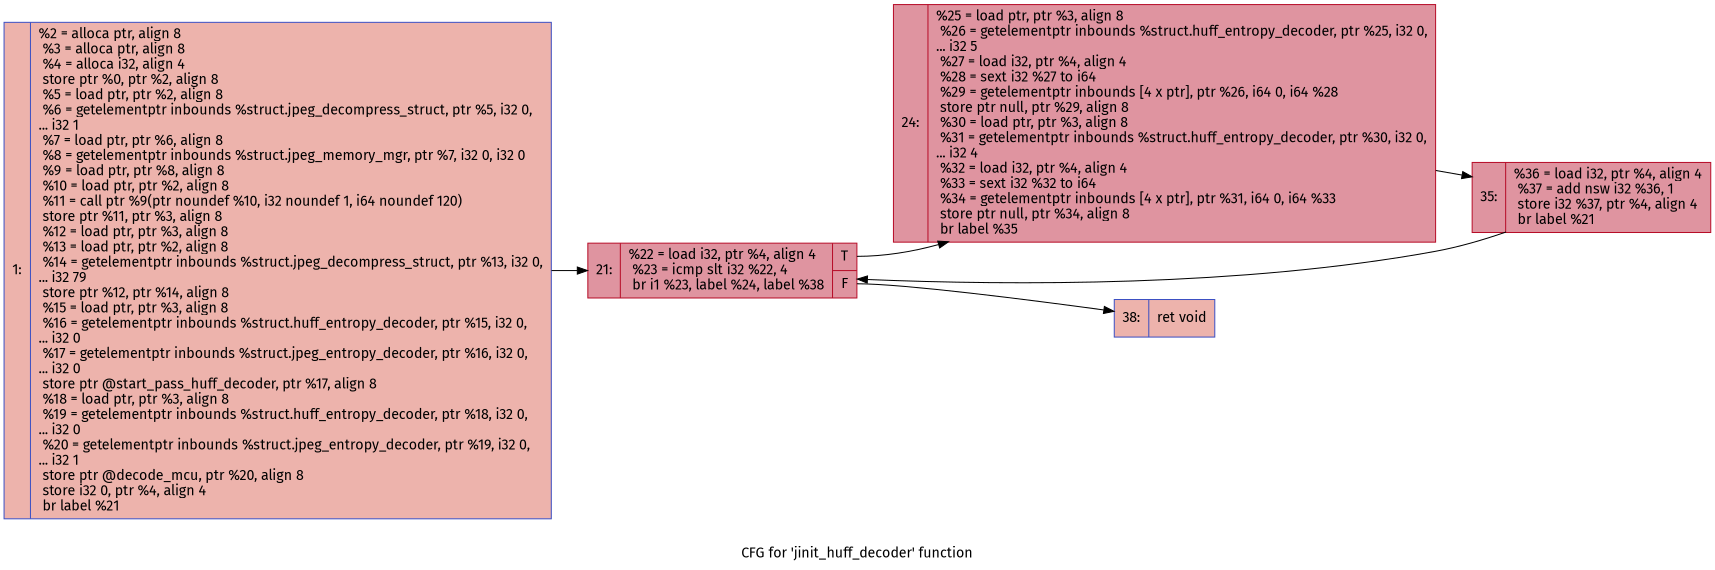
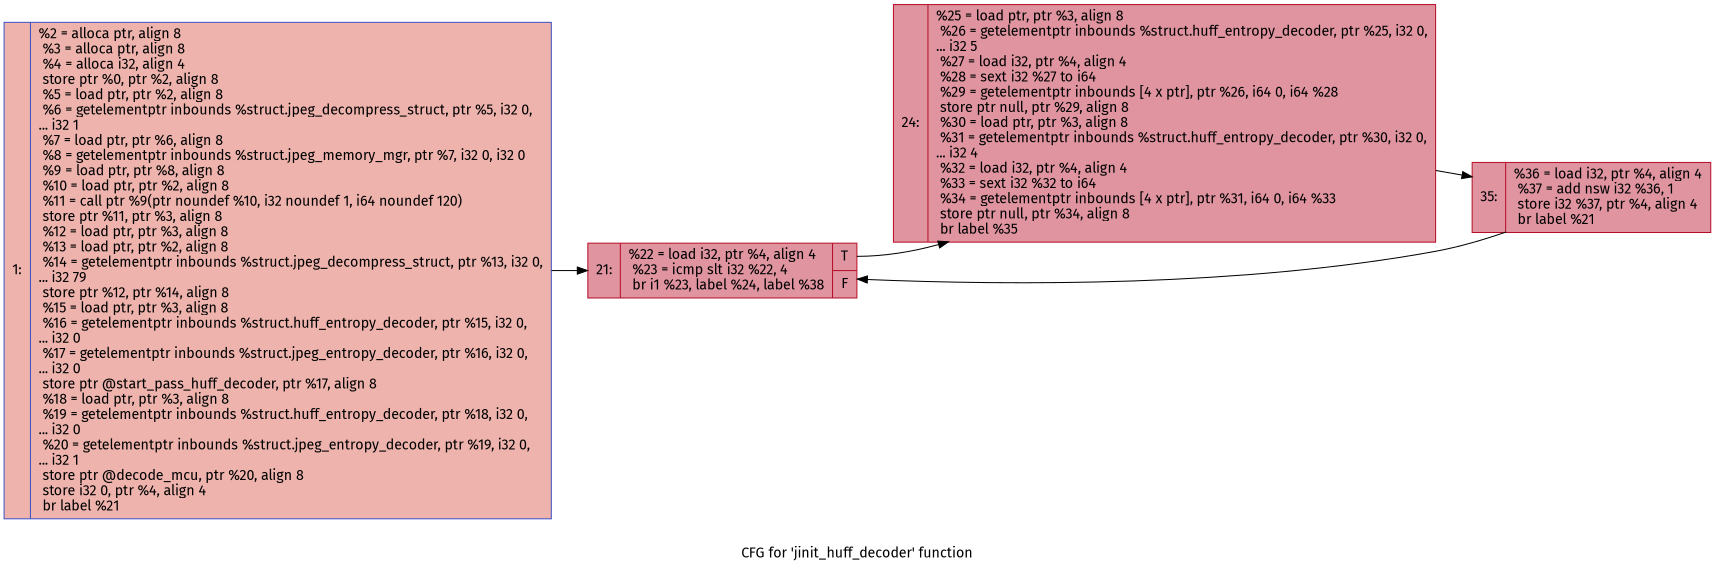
(1165, 318) -> none
